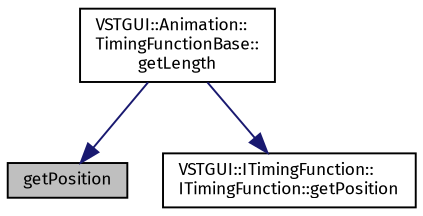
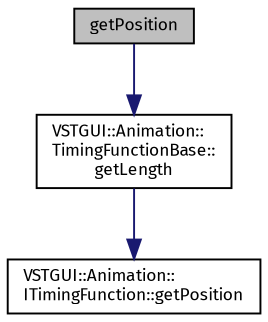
(121, 115) -> (134, 69)
(289, 180) -> (134, 286)
